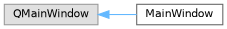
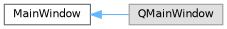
(123, 15) -> (115, 15)
